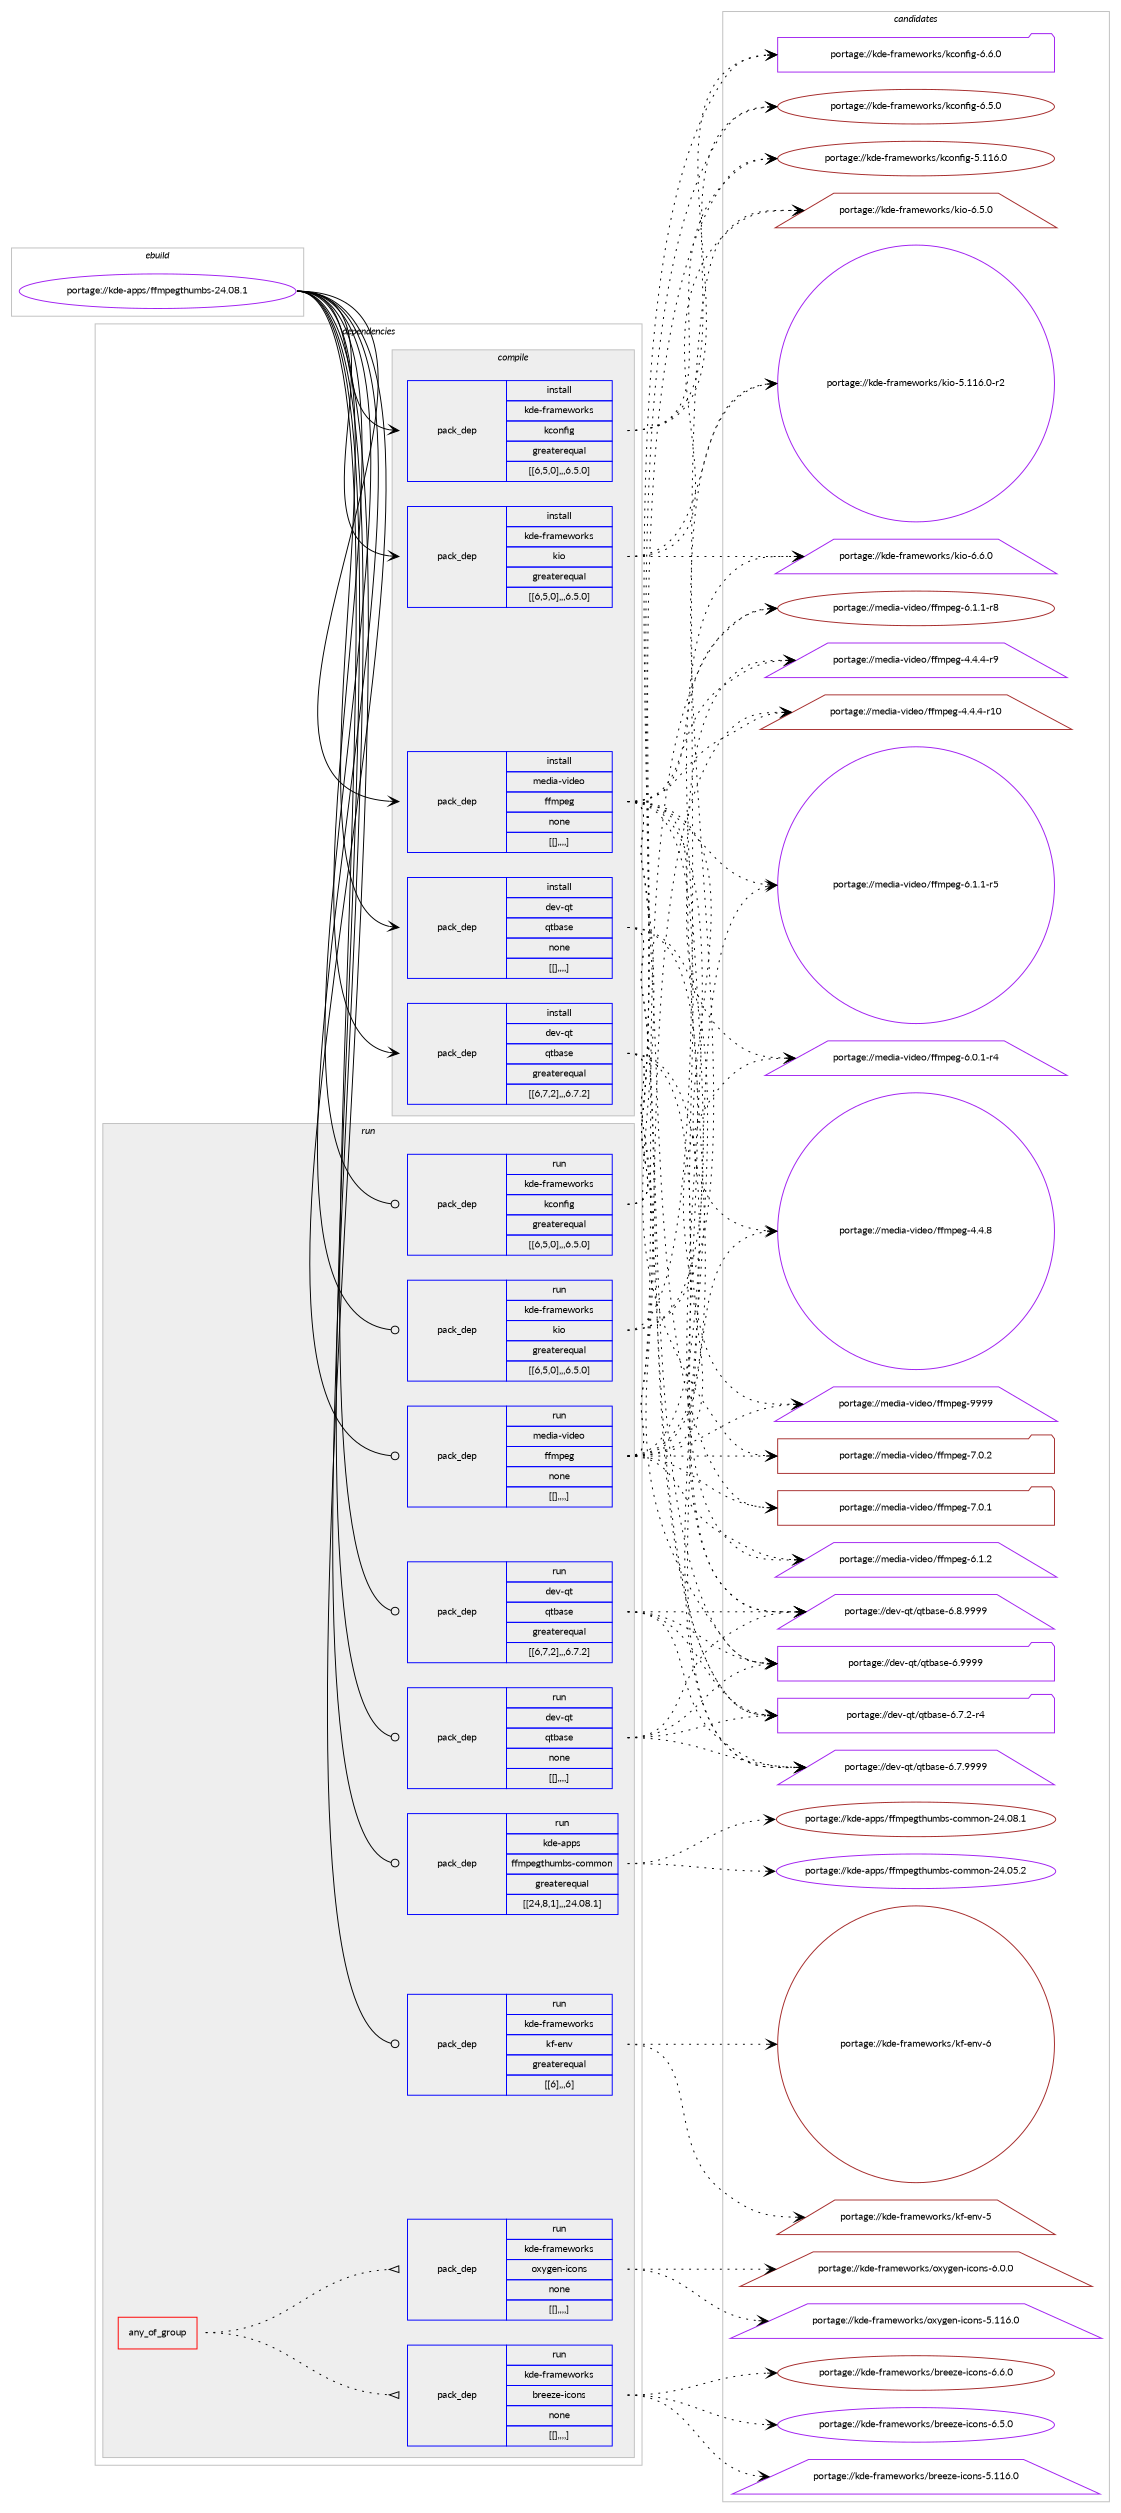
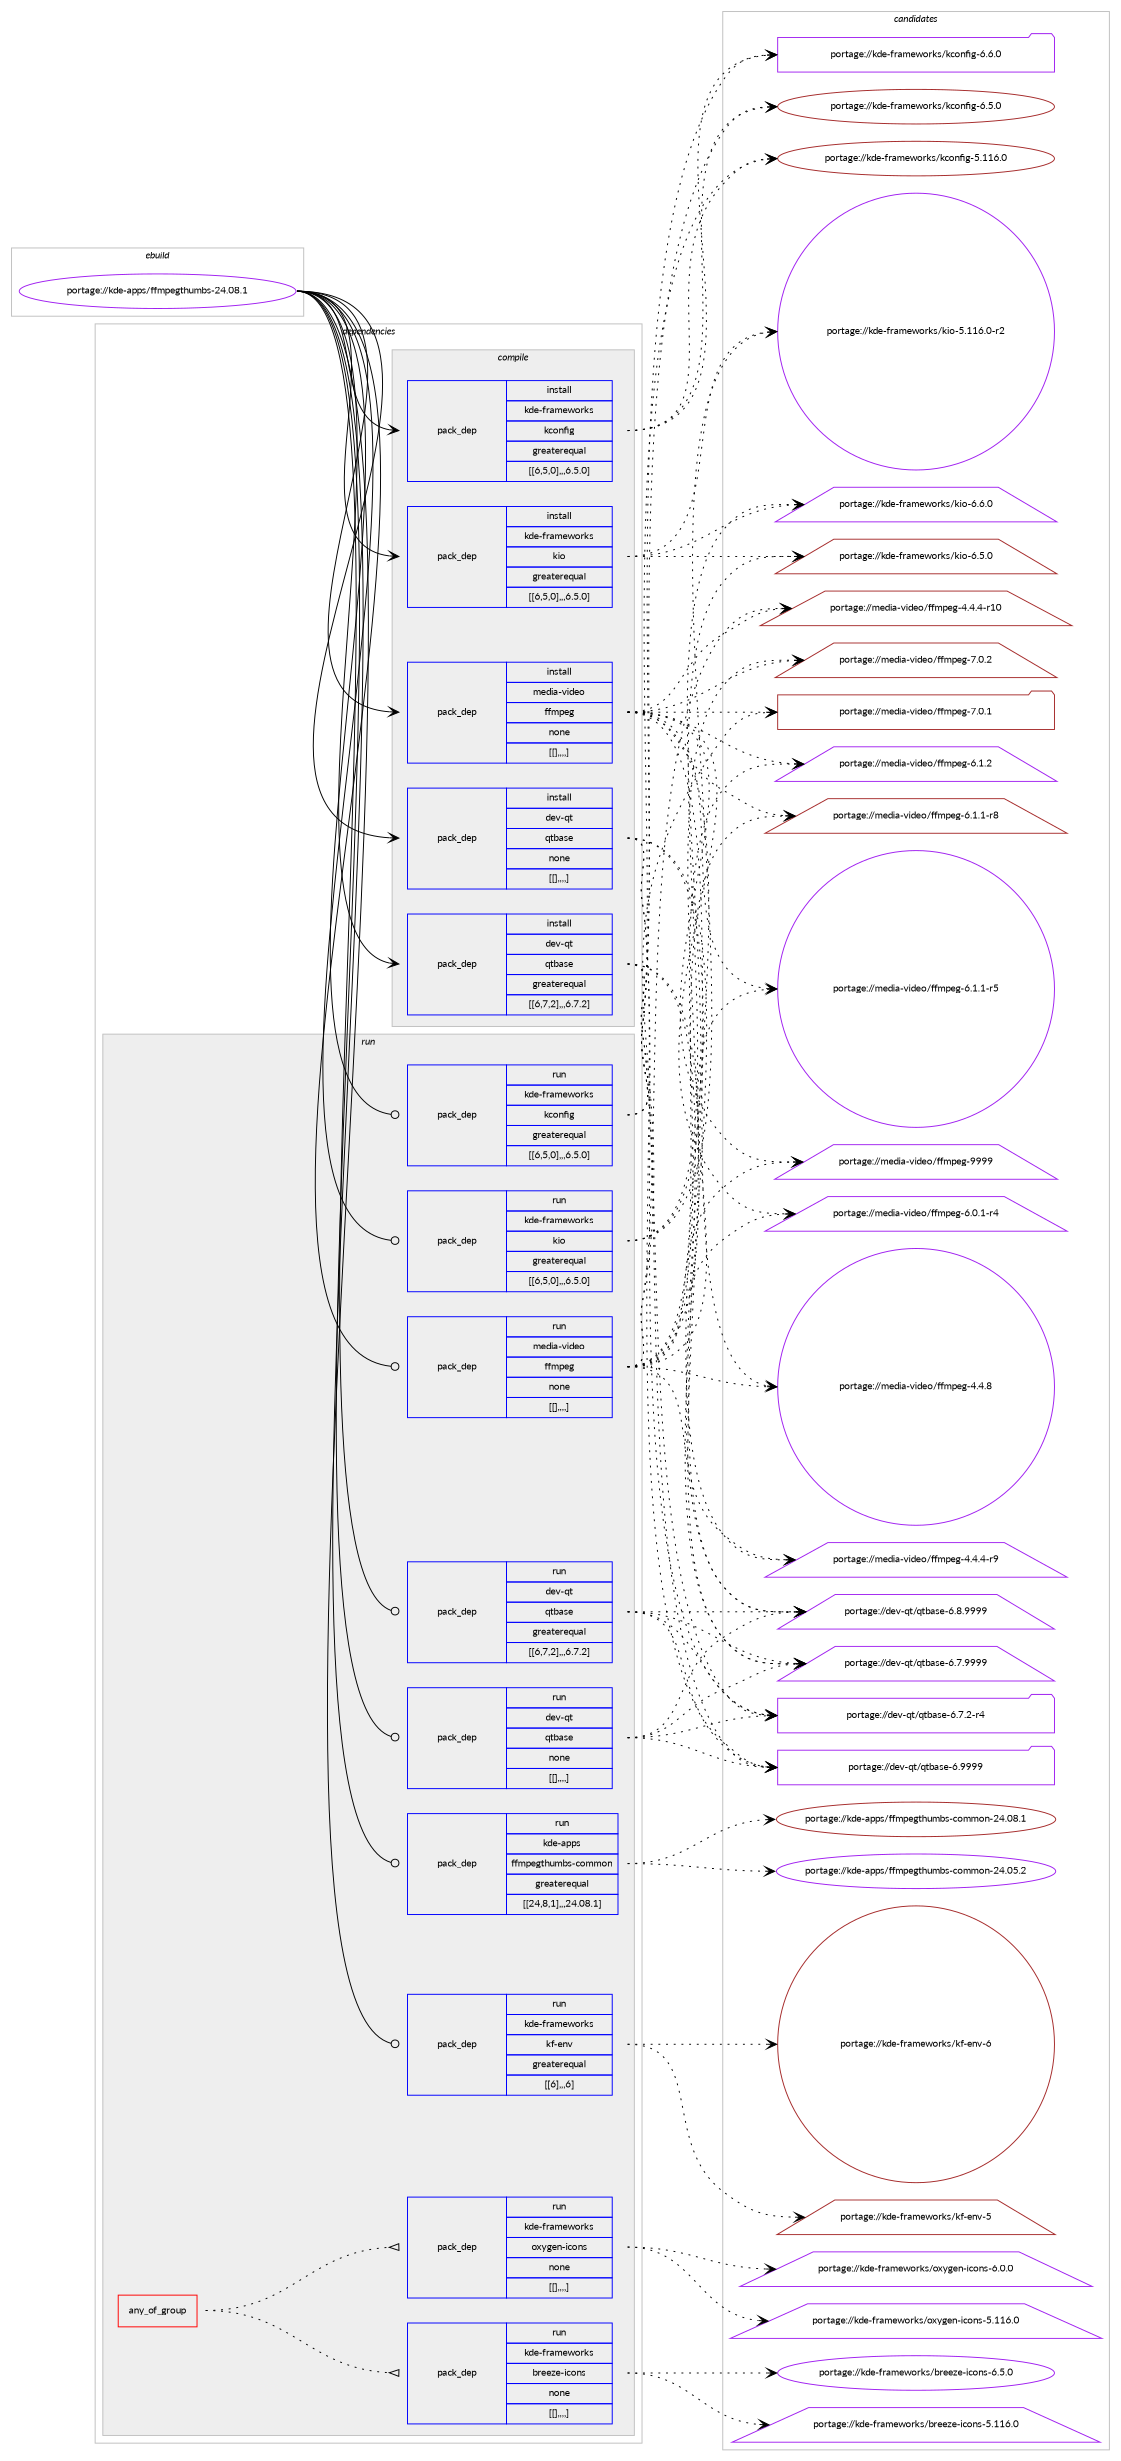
(916, 608) -> (916, 816)
(916, 1456) -> (916, 660)
(916, 2269) -> (916, 2269)
(916, 2373) -> none
